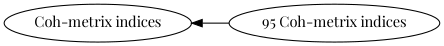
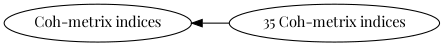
(334, 23) -> (334, 23)
